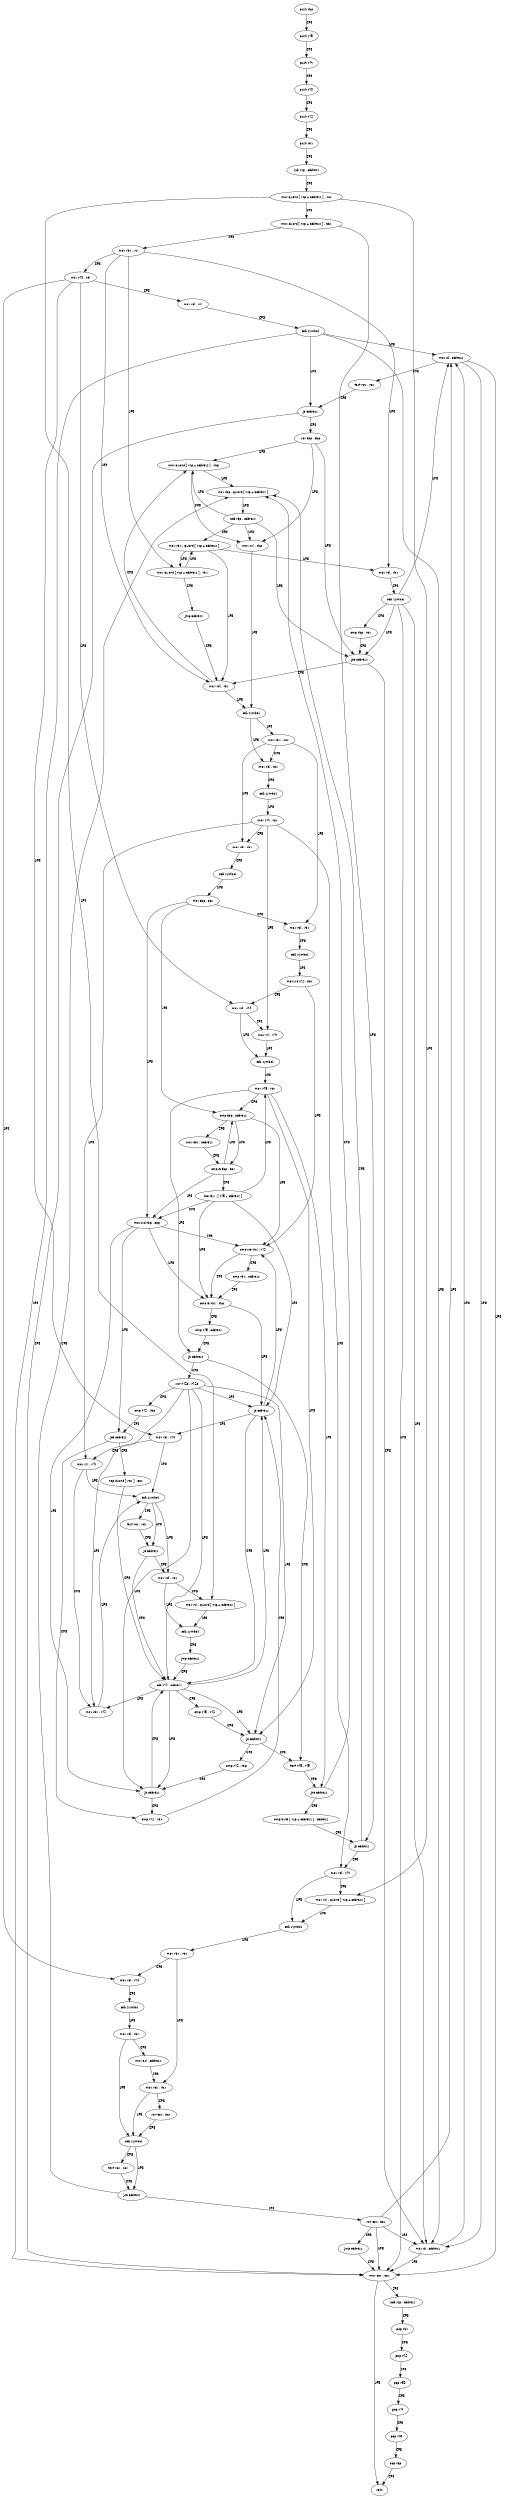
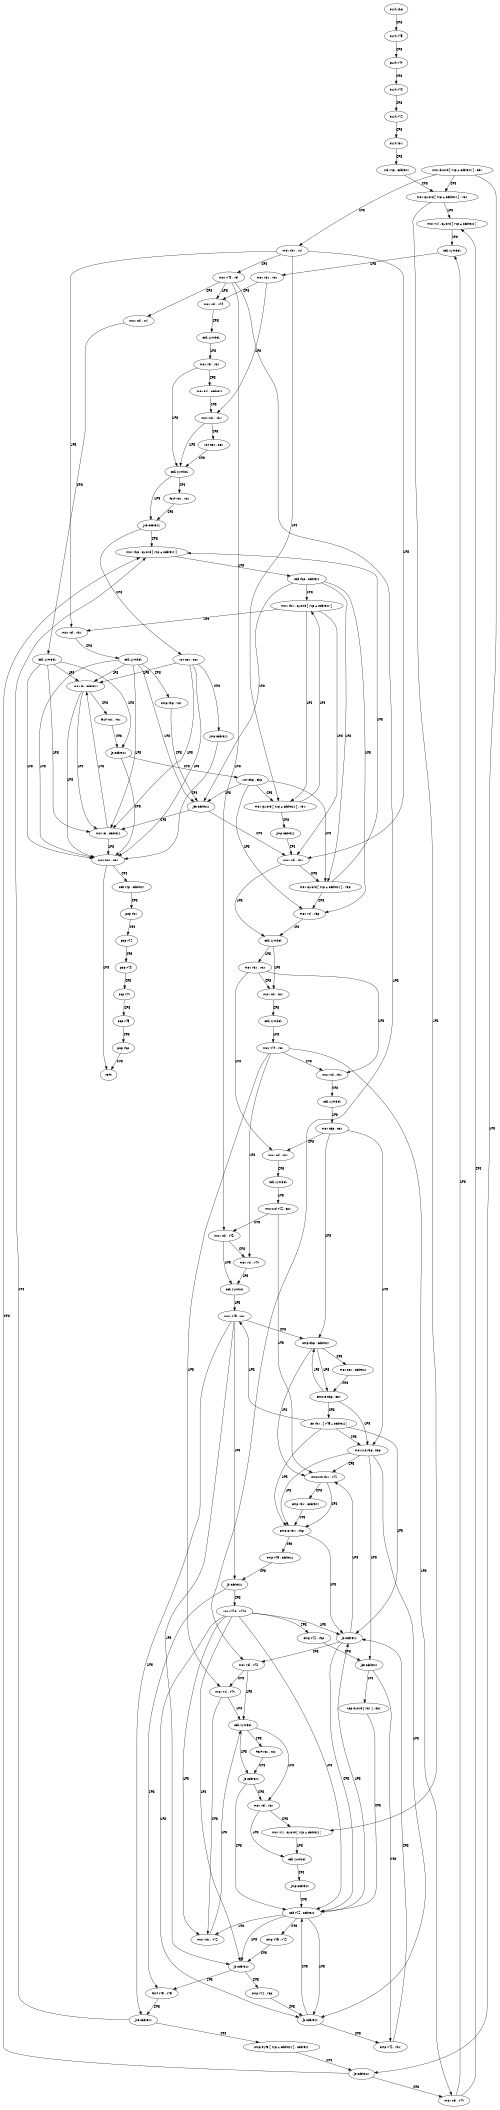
(306, 209) -> (450, 182)
none -> (263, 792)
(400, 2383) -> (126, 968)
